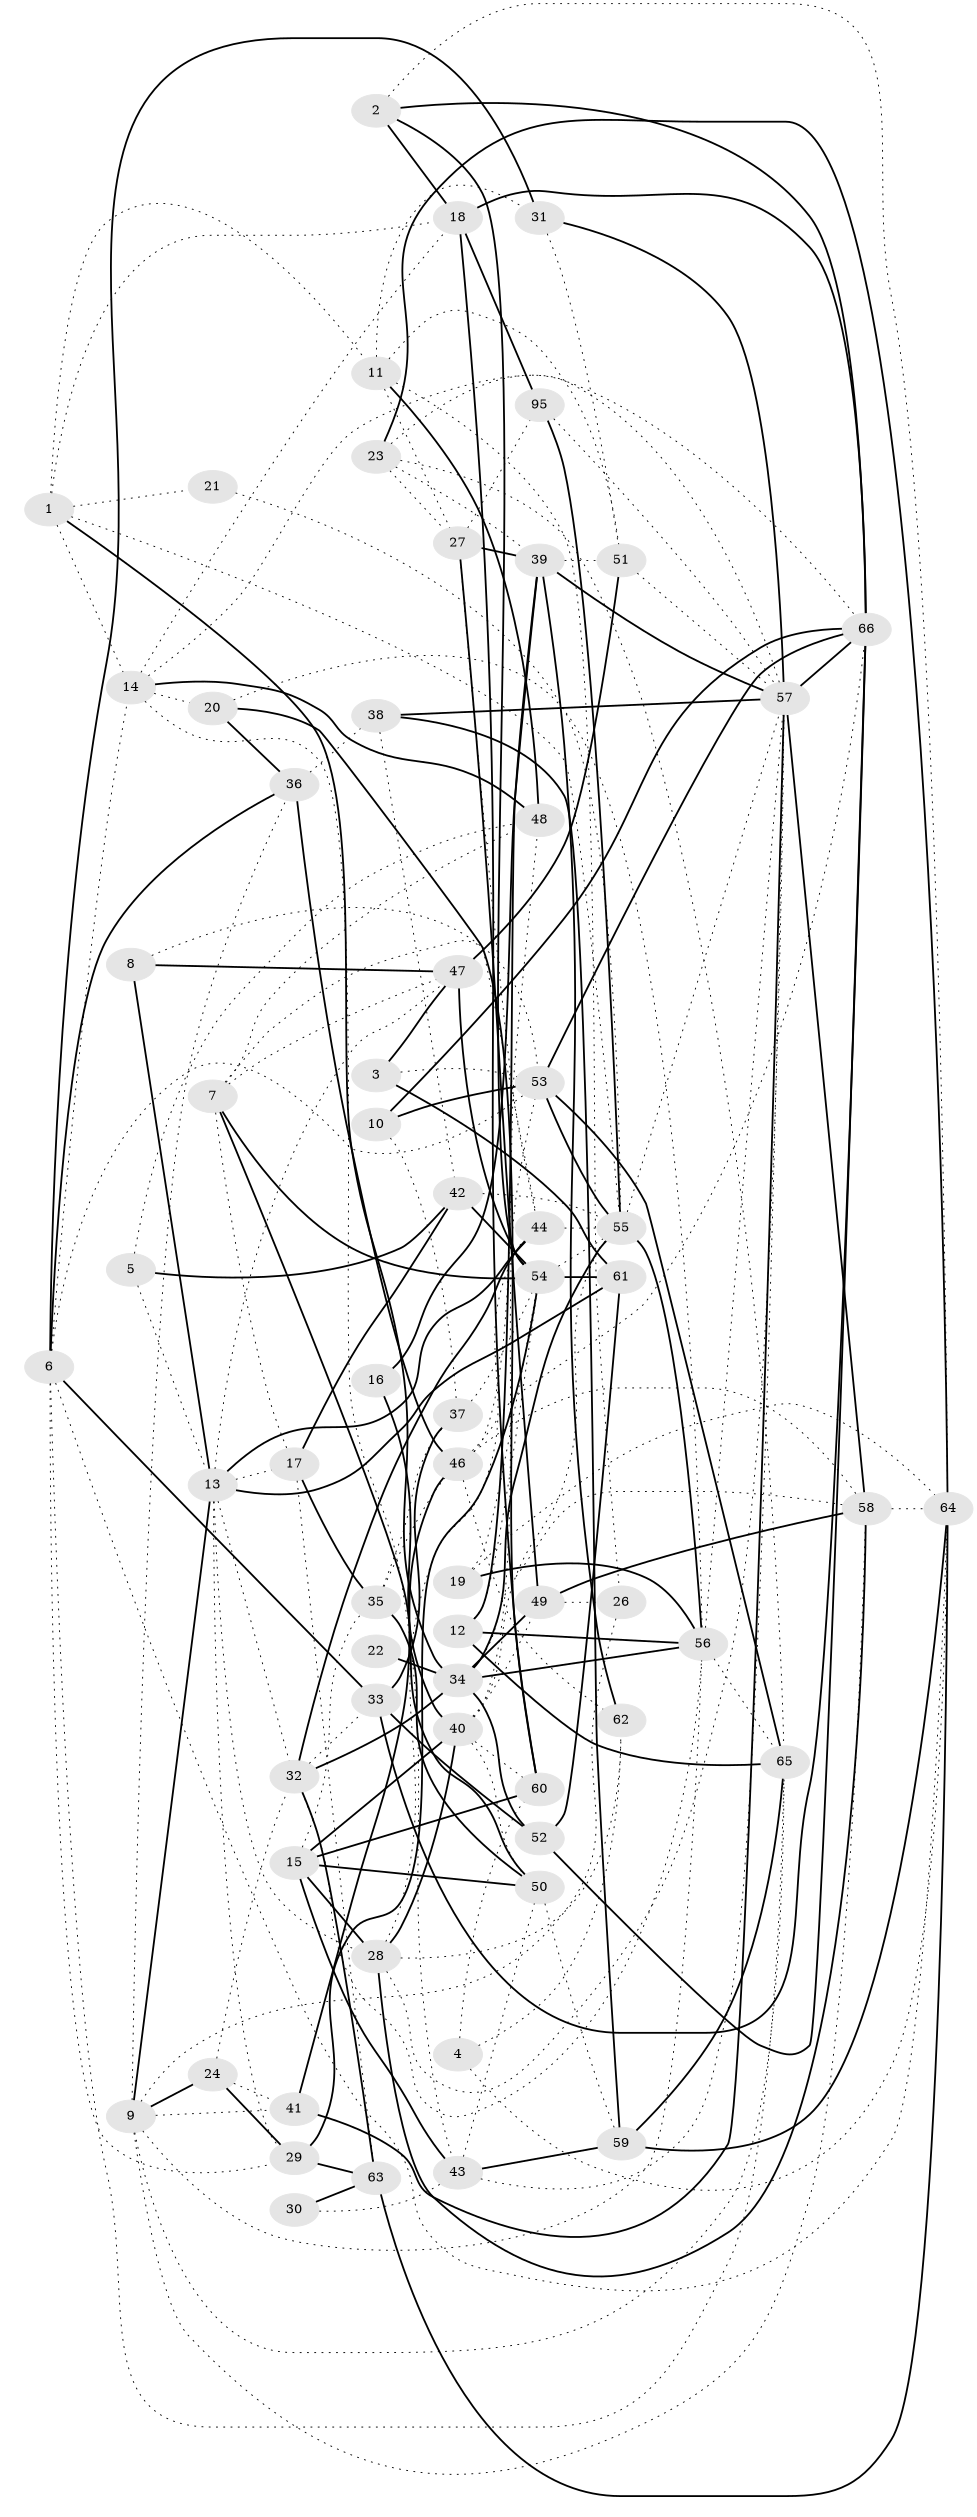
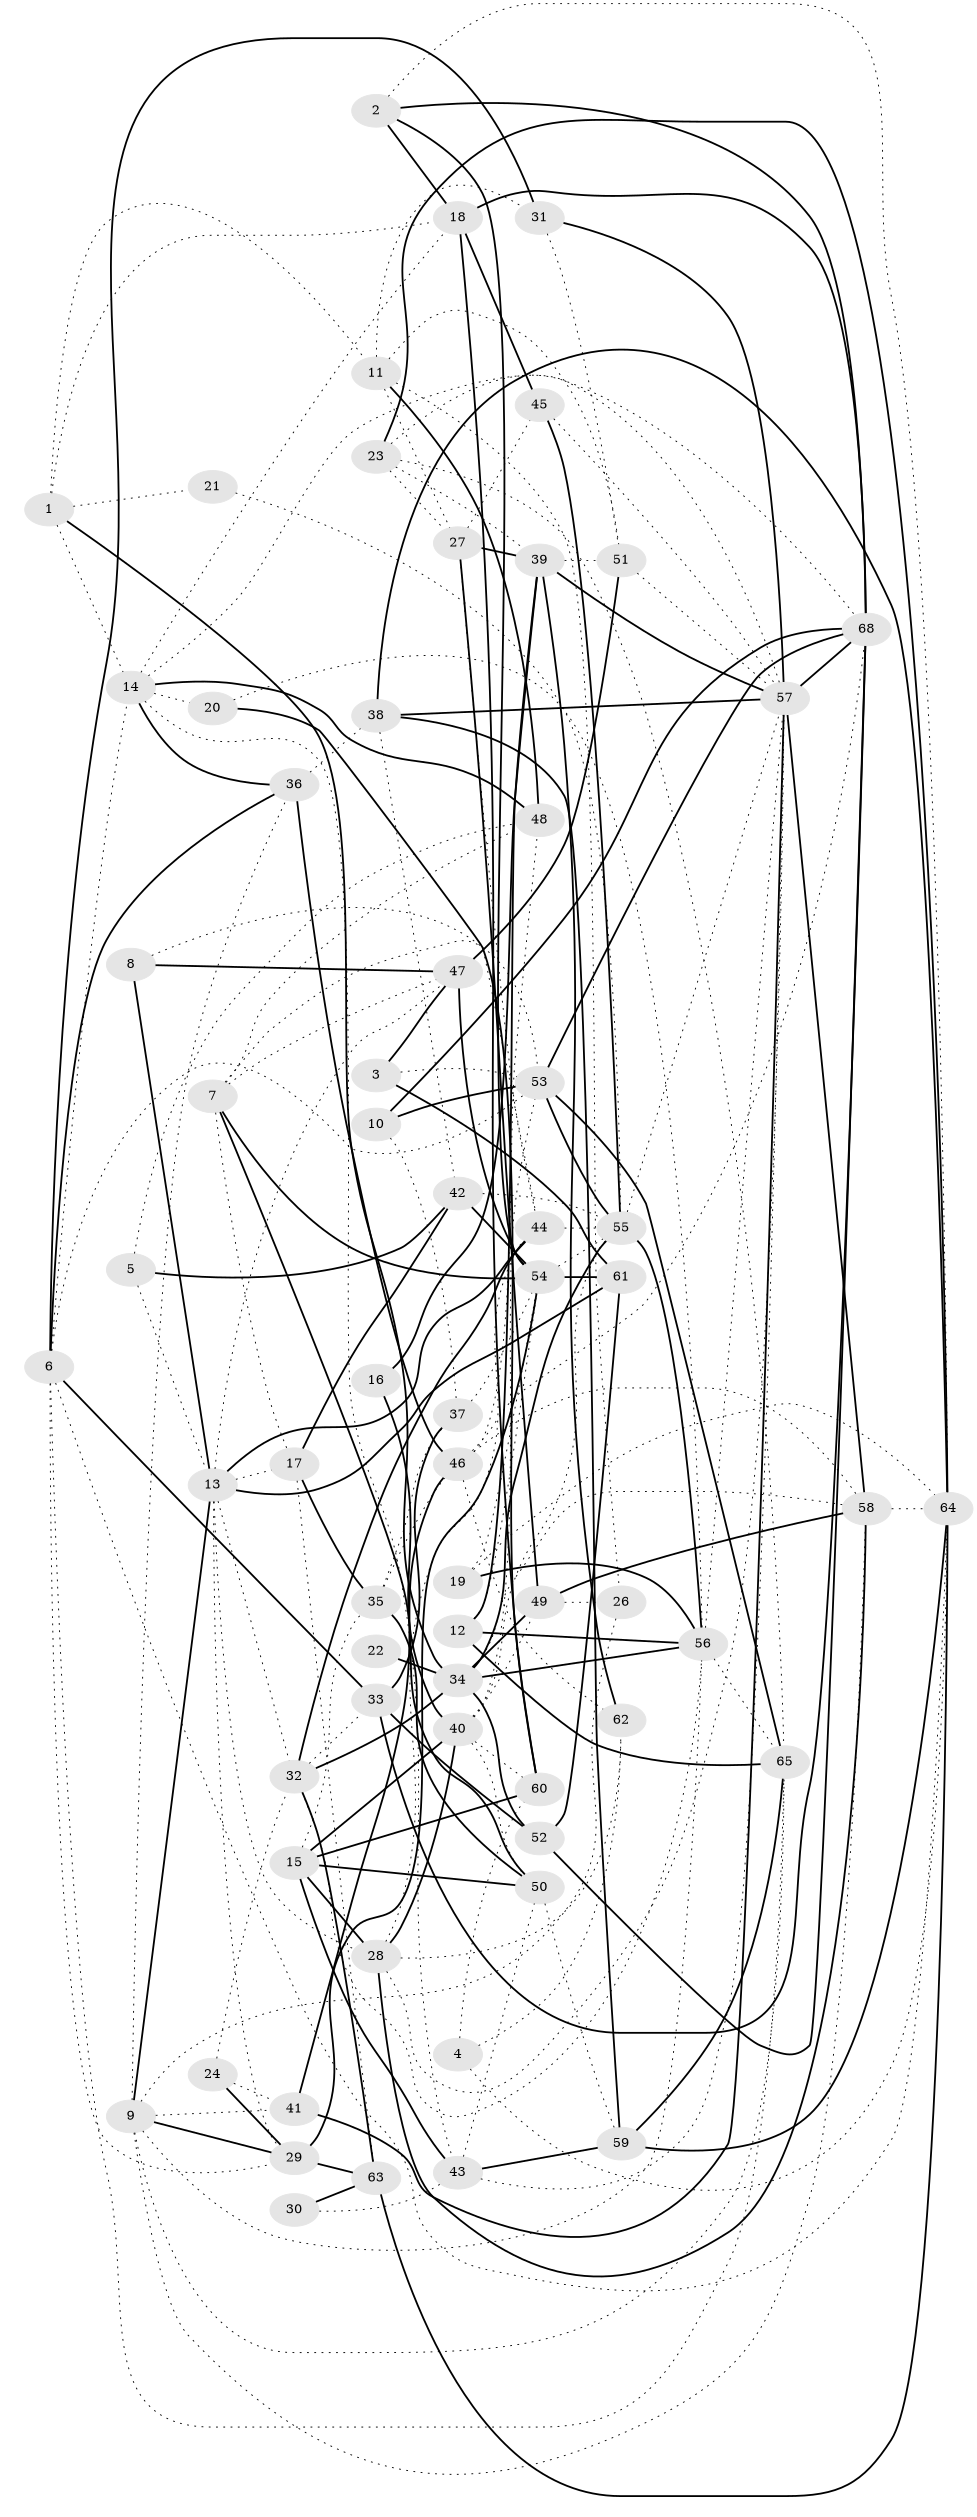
(540, 405) -> (540, 405)
none -> (894, 618)
(867, 629) -> (867, 629)
(547, 743) -> none
(254, 747) -> (191, 765)
(172, 2096) -> (213, 2137)
